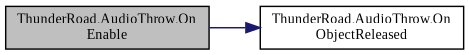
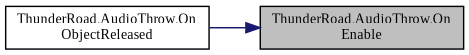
(227, 28) -> (227, 28)
